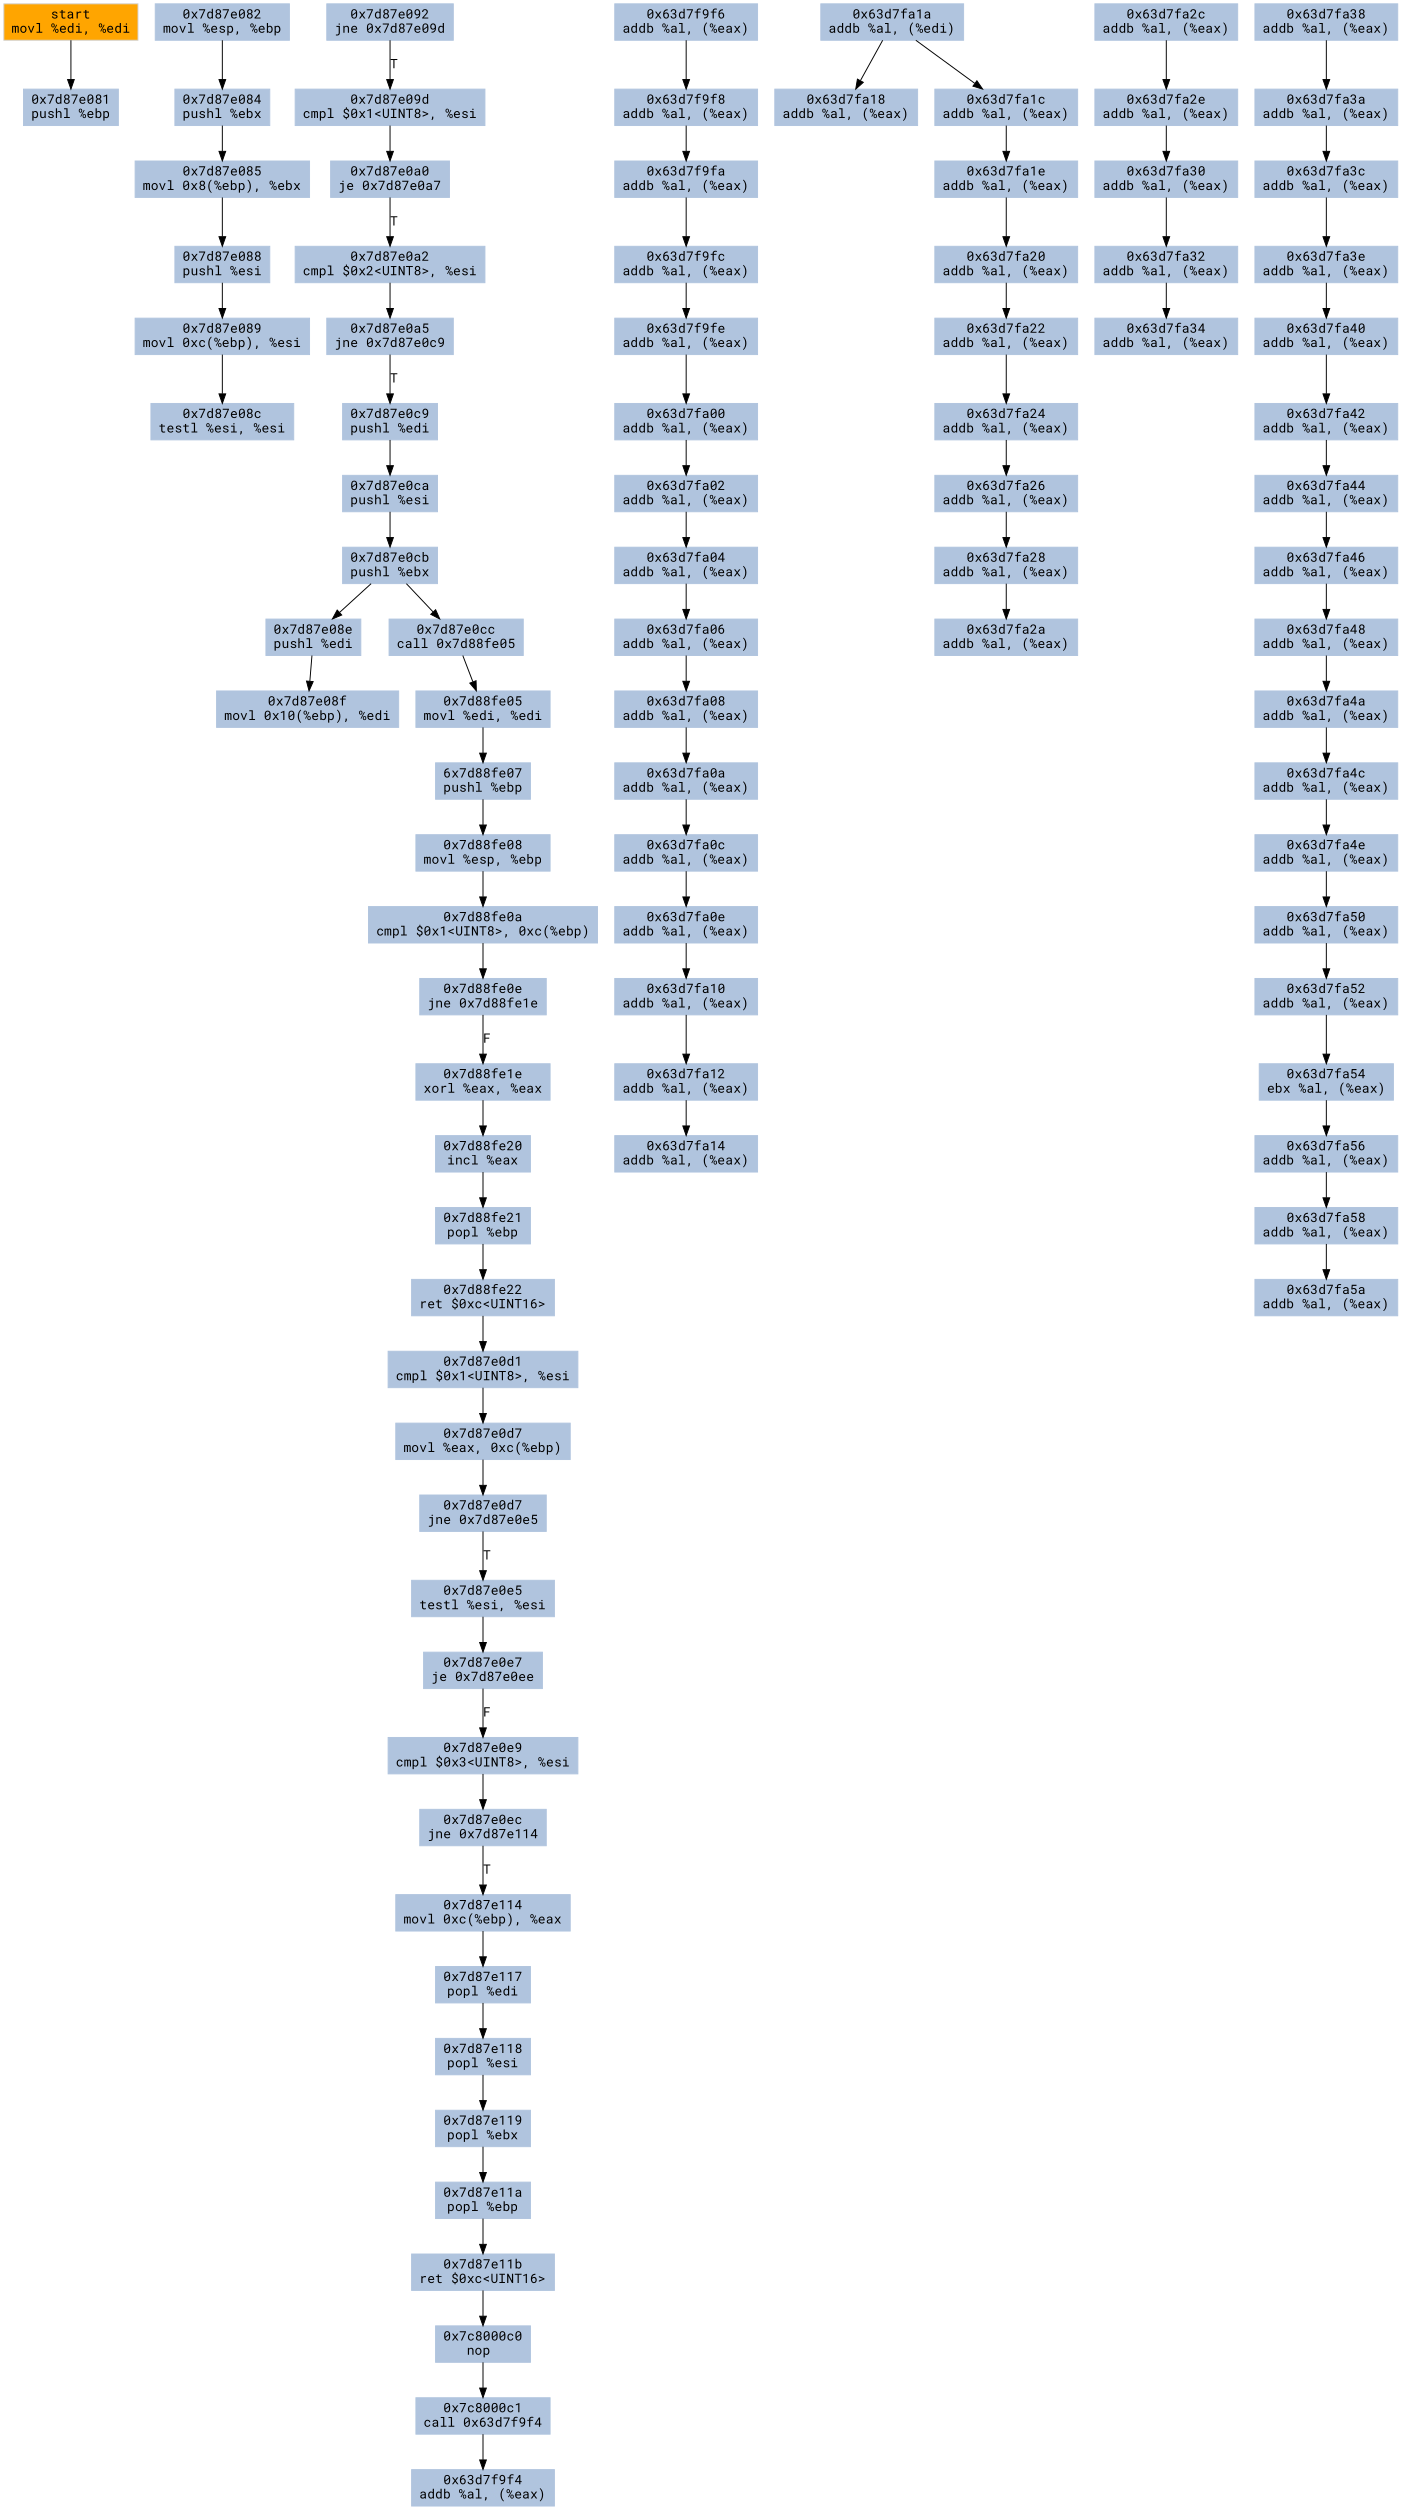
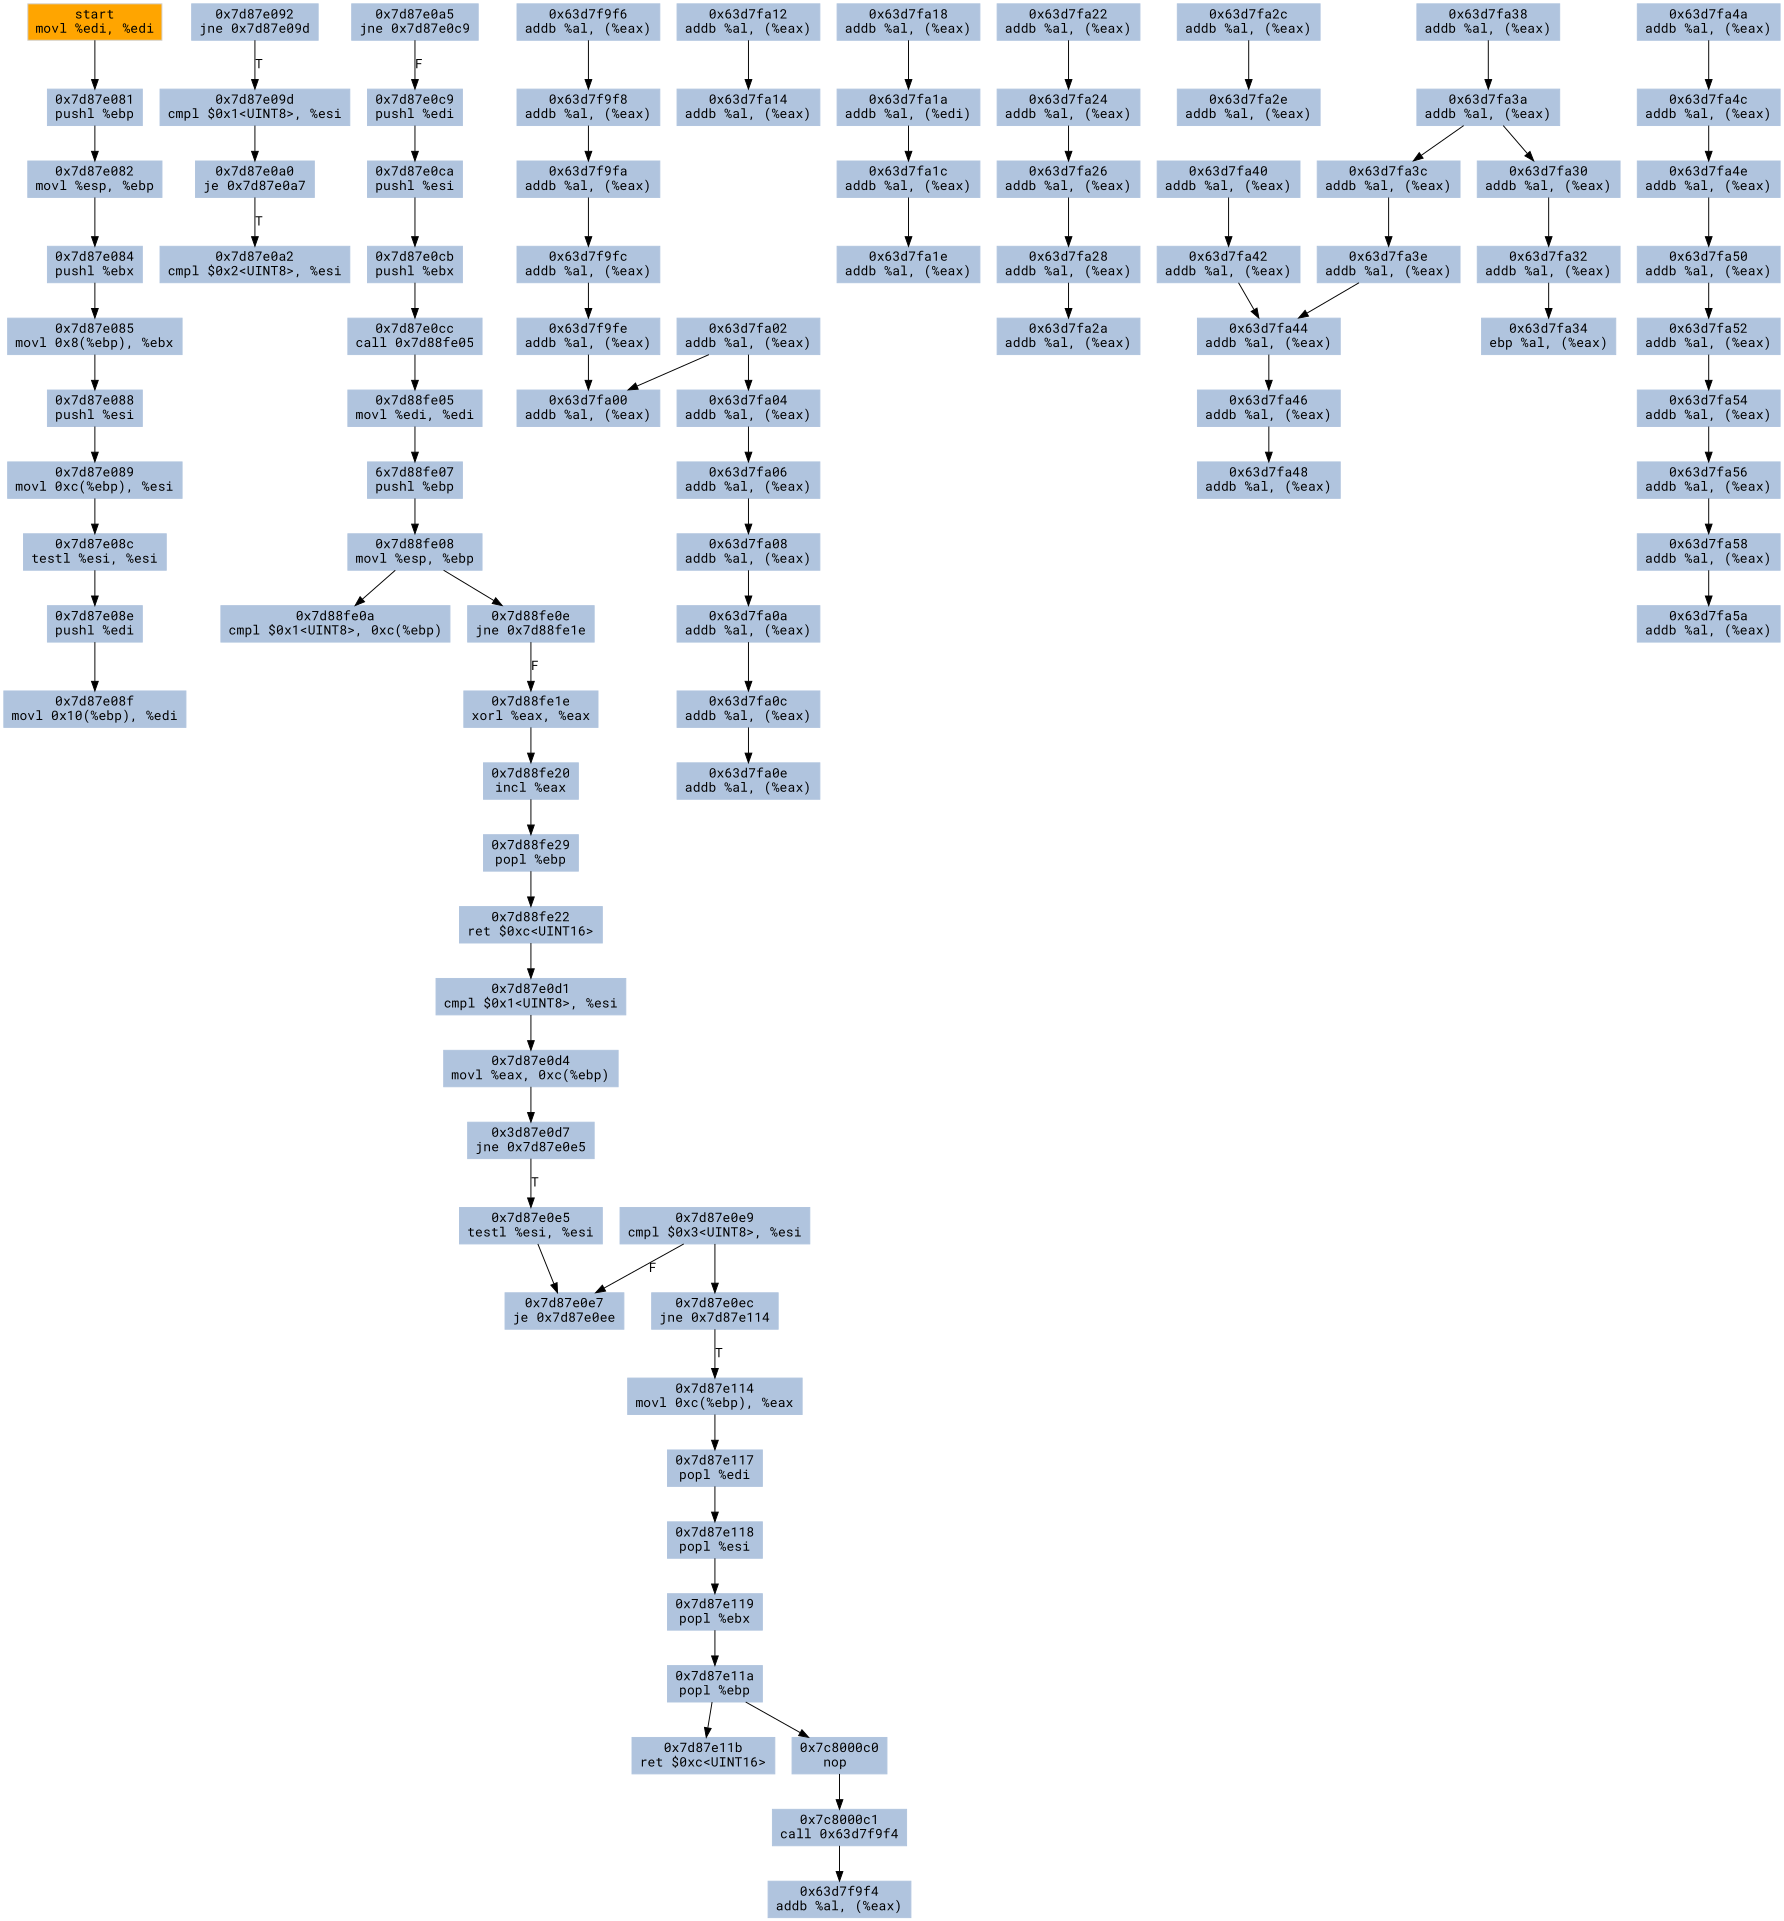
(872, 60) -> (908, 60)
none -> (95, 138)
(1166, 138) -> (1515, 140)
(1006, 264) -> none
(390, 296) -> none
(1326, 296) -> (1333, 298)
(1166, 336) -> (1549, 336)
(394, 379) -> (419, 65)
(686, 453) -> (673, 370)
(355, 598) -> (95, 583)
(1326, 668) -> none
(483, 956) -> (469, 585)
(686, 997) -> none
(1326, 1082) -> (1709, 408)
(483, 1226) -> (531, 853)
(483, 1441) -> (531, 1069)
(483, 1513) -> (531, 1140)
(483, 1708) -> (644, 1266)
(483, 2303) -> (773, 1717)
